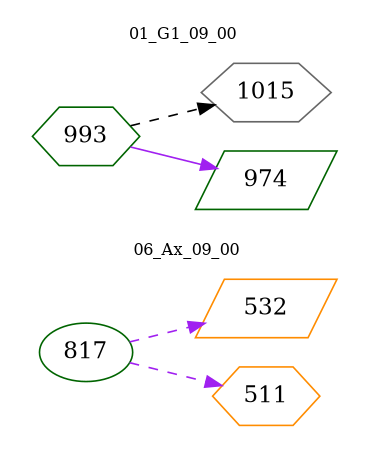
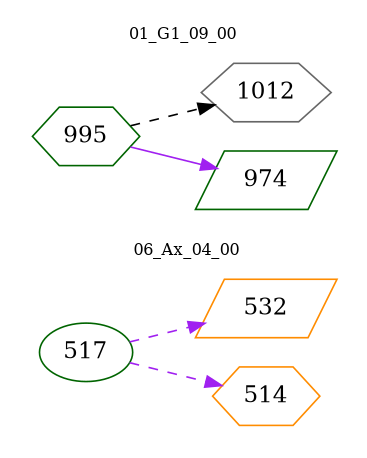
(266, 93) -> (266, 93)
(86, 136) -> (86, 136)
(187, 251) -> (187, 251)
(86, 352) -> (86, 352)
(266, 396) -> (266, 396)
